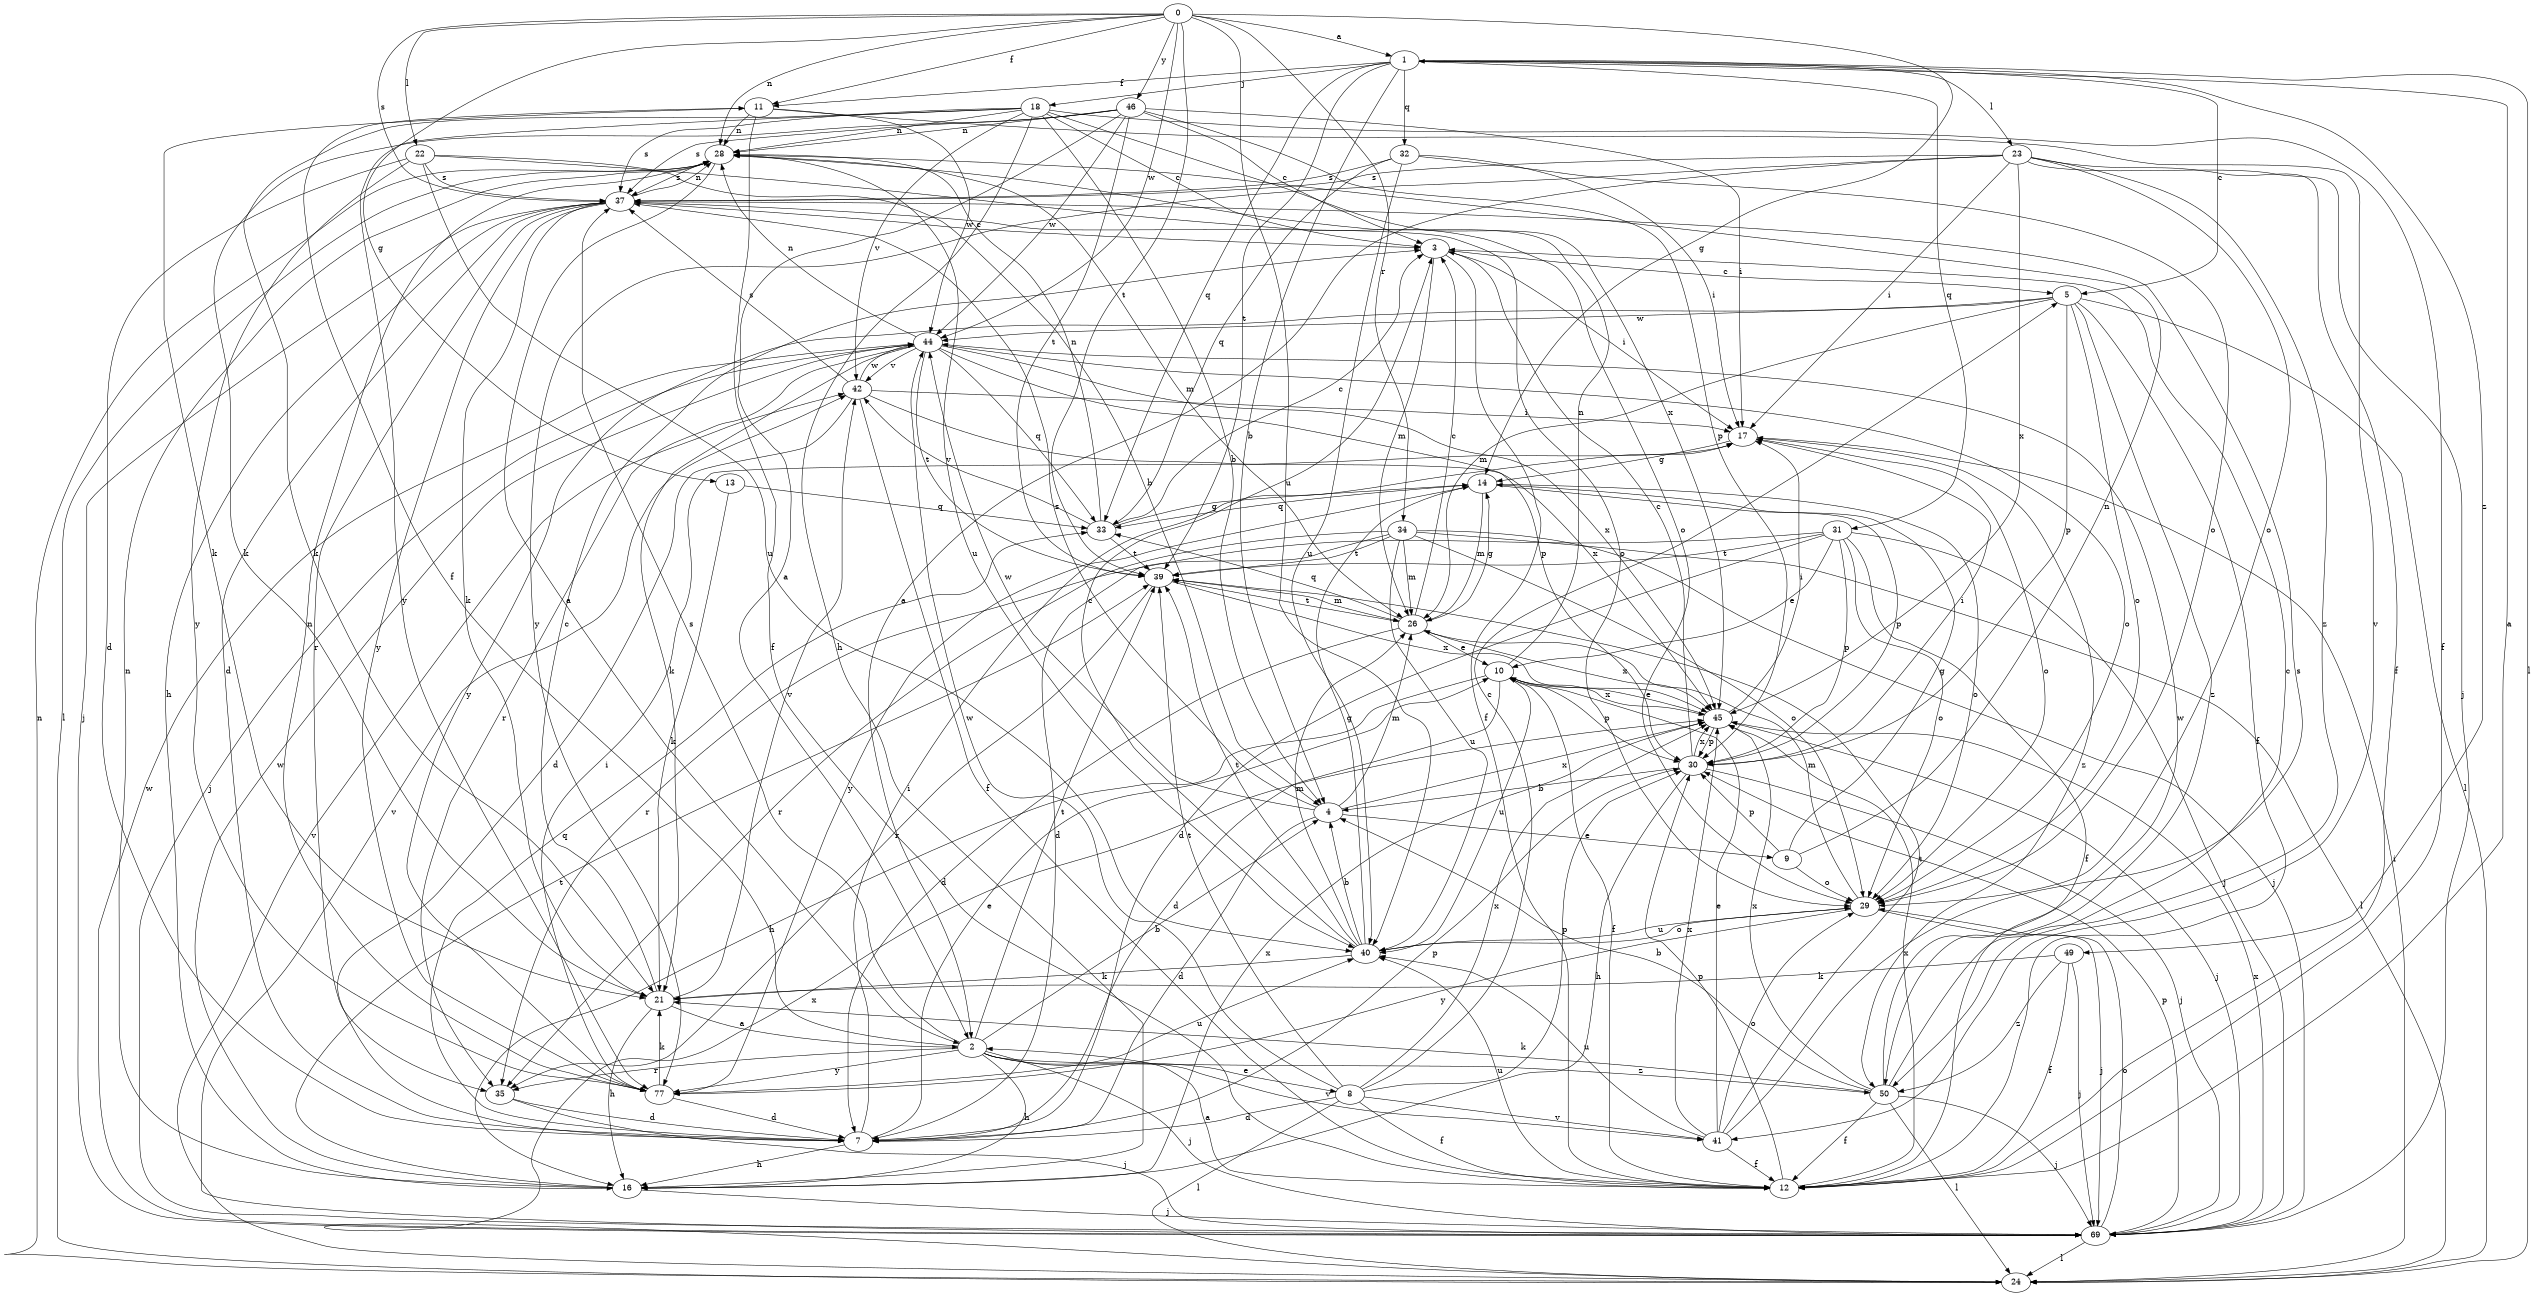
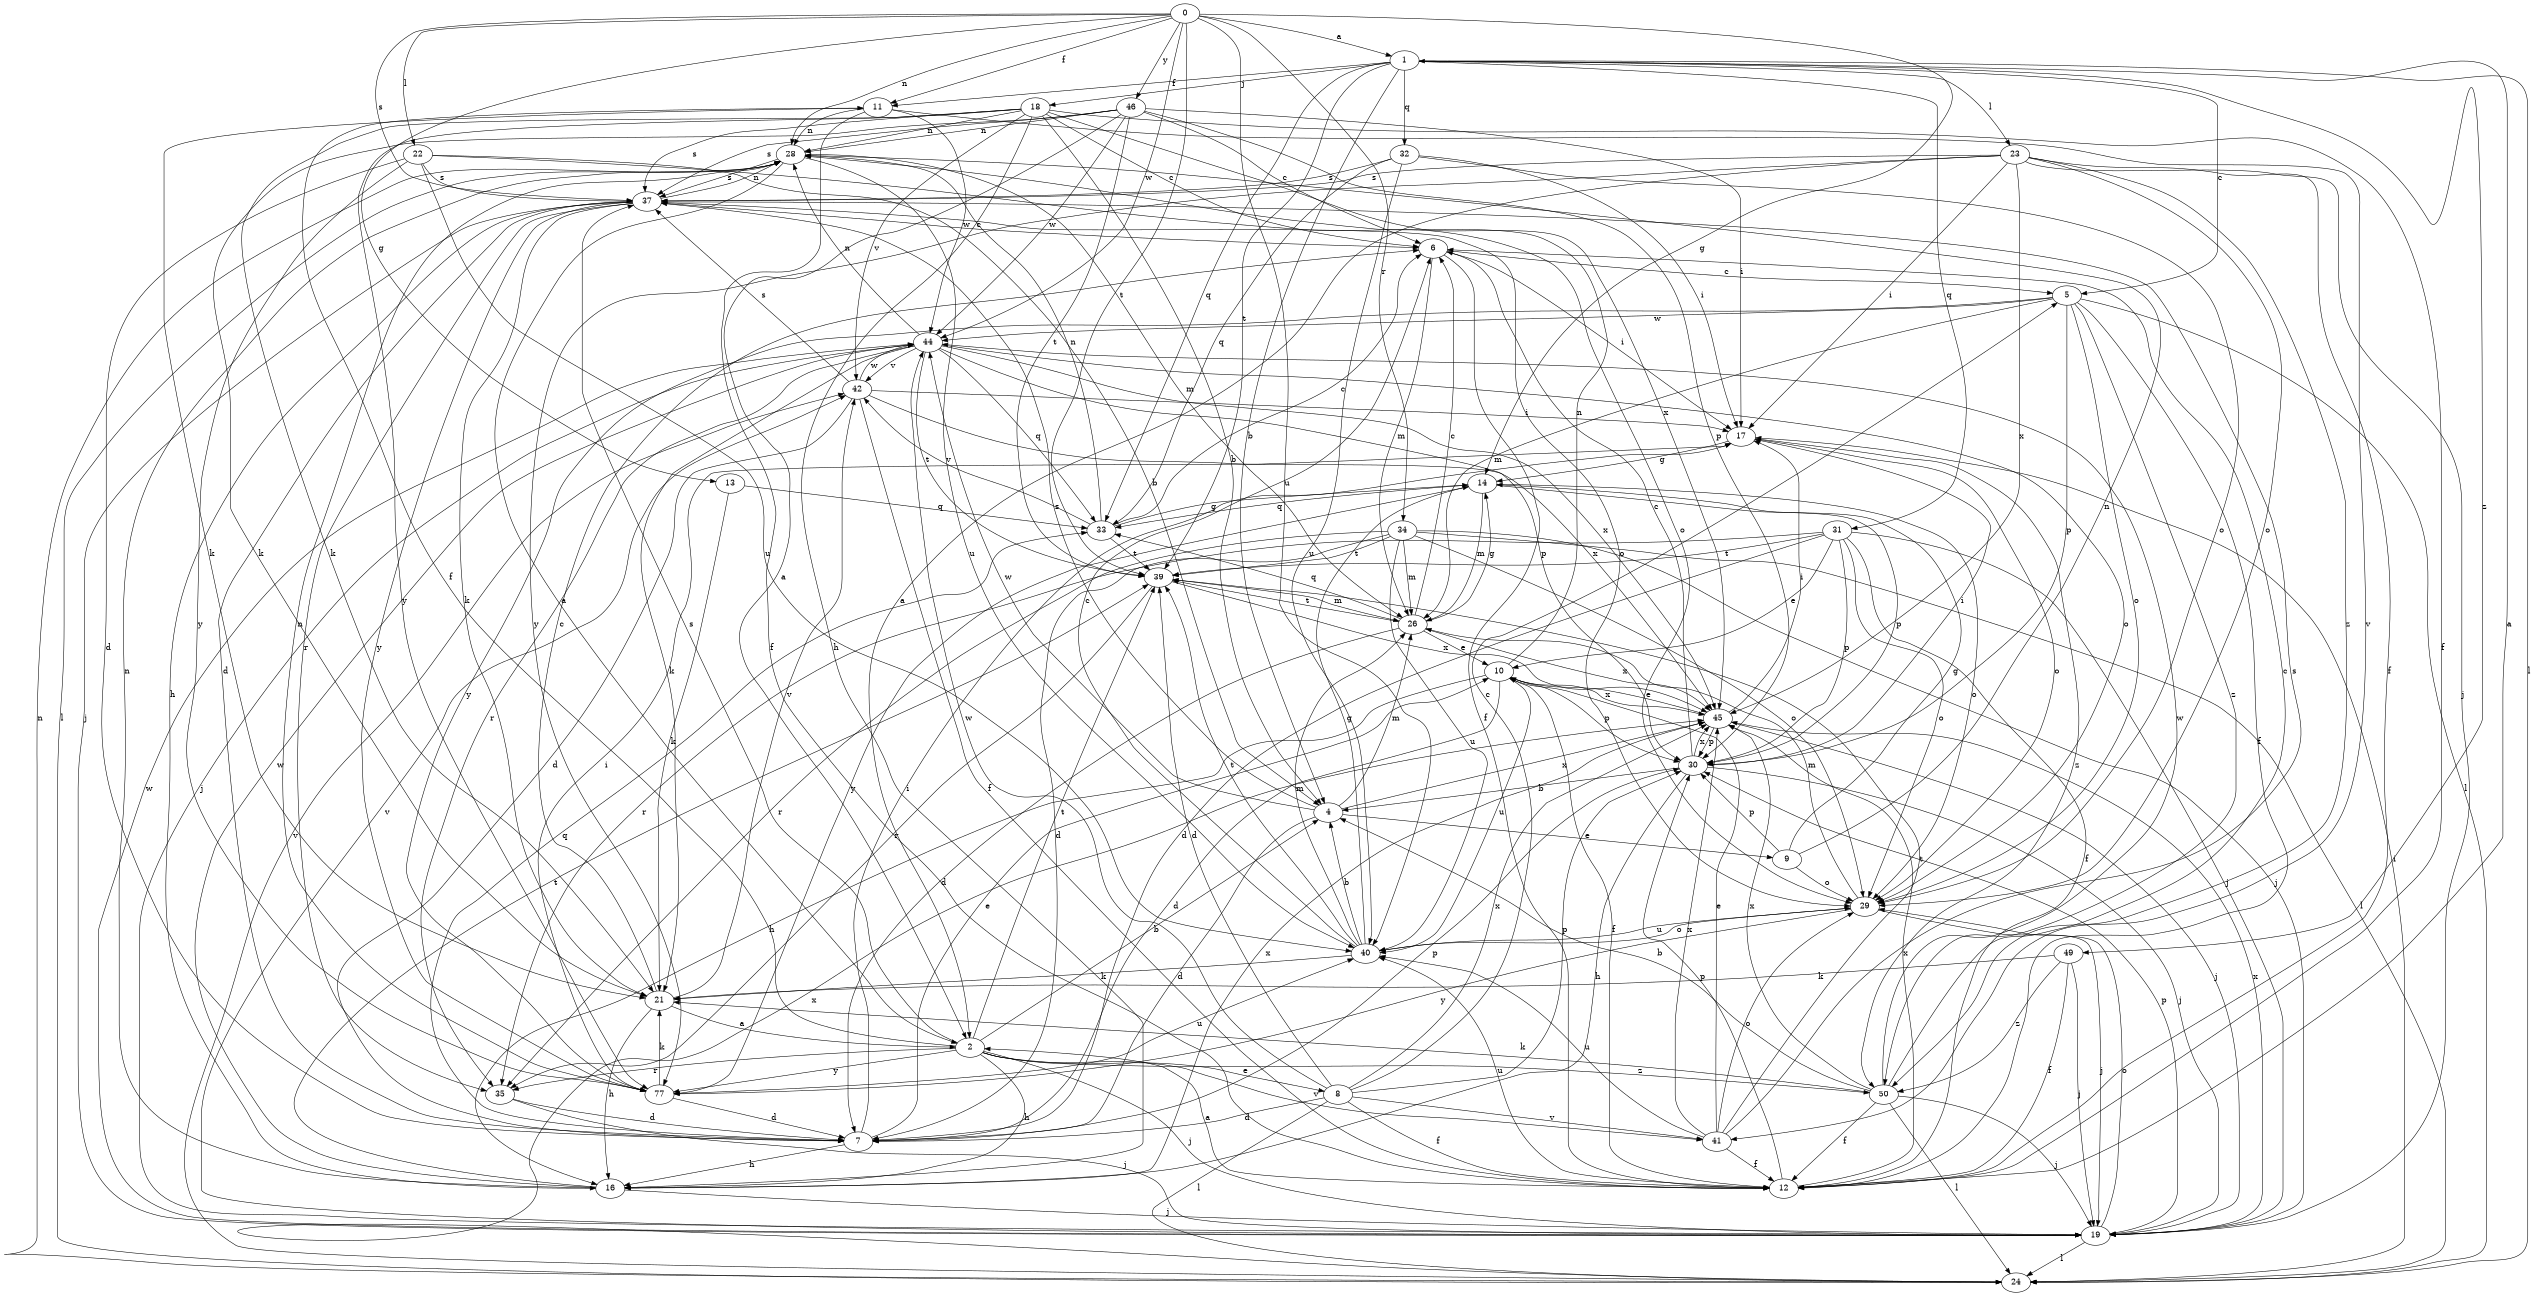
(1435, 249) -> (1433, 249)
(1190, 836) -> (1194, 836)
(2096, 1236) -> (2096, 1236)
